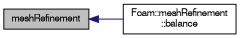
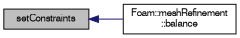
(46, 19) -> (46, 19)
